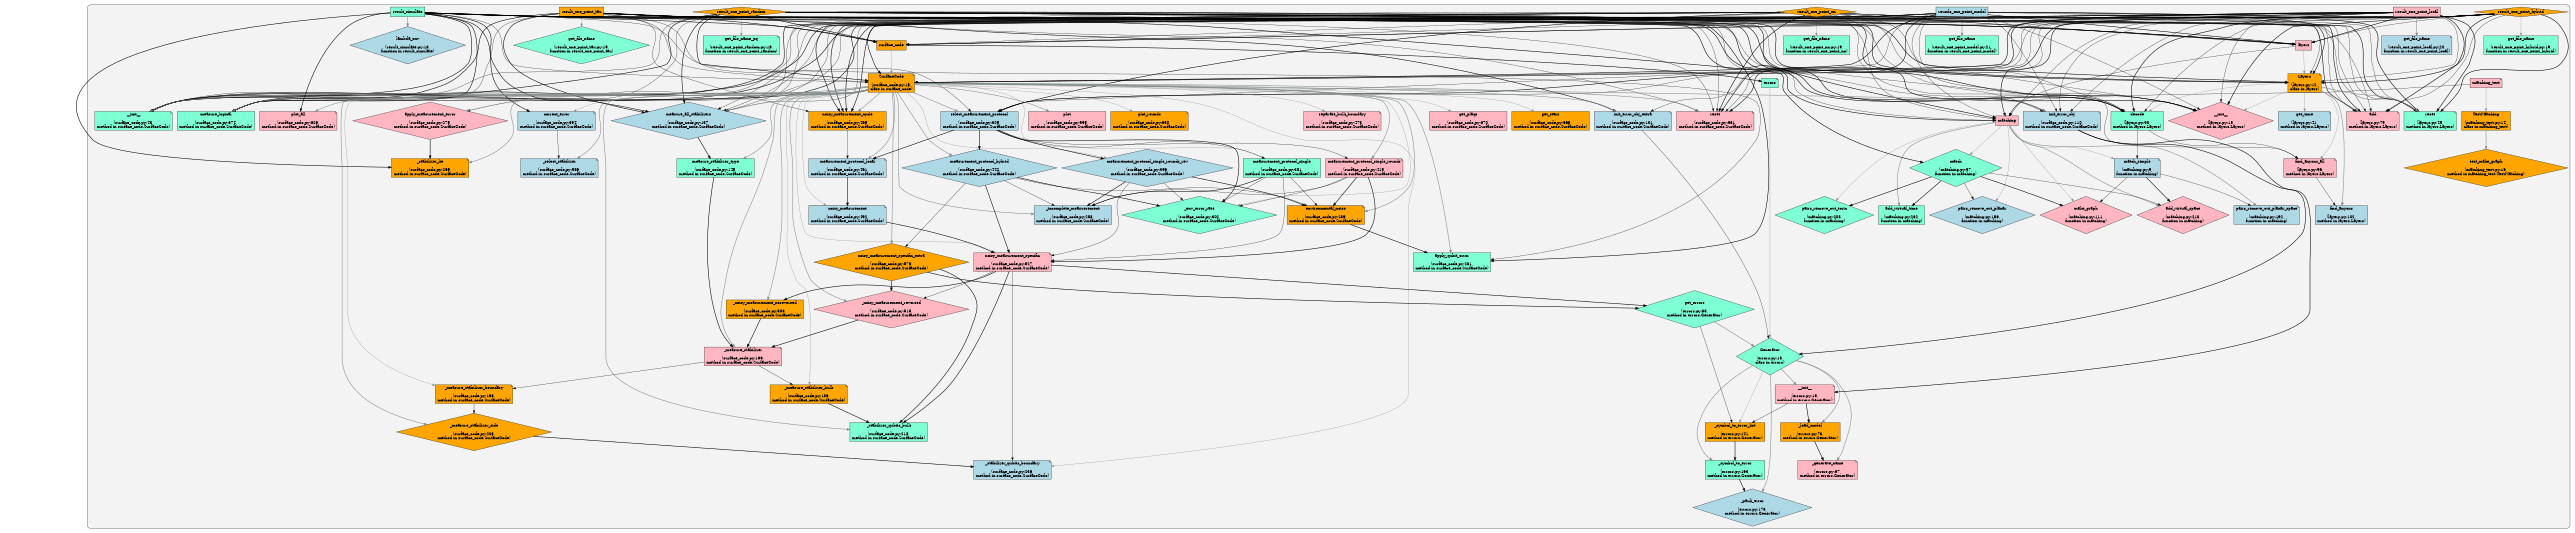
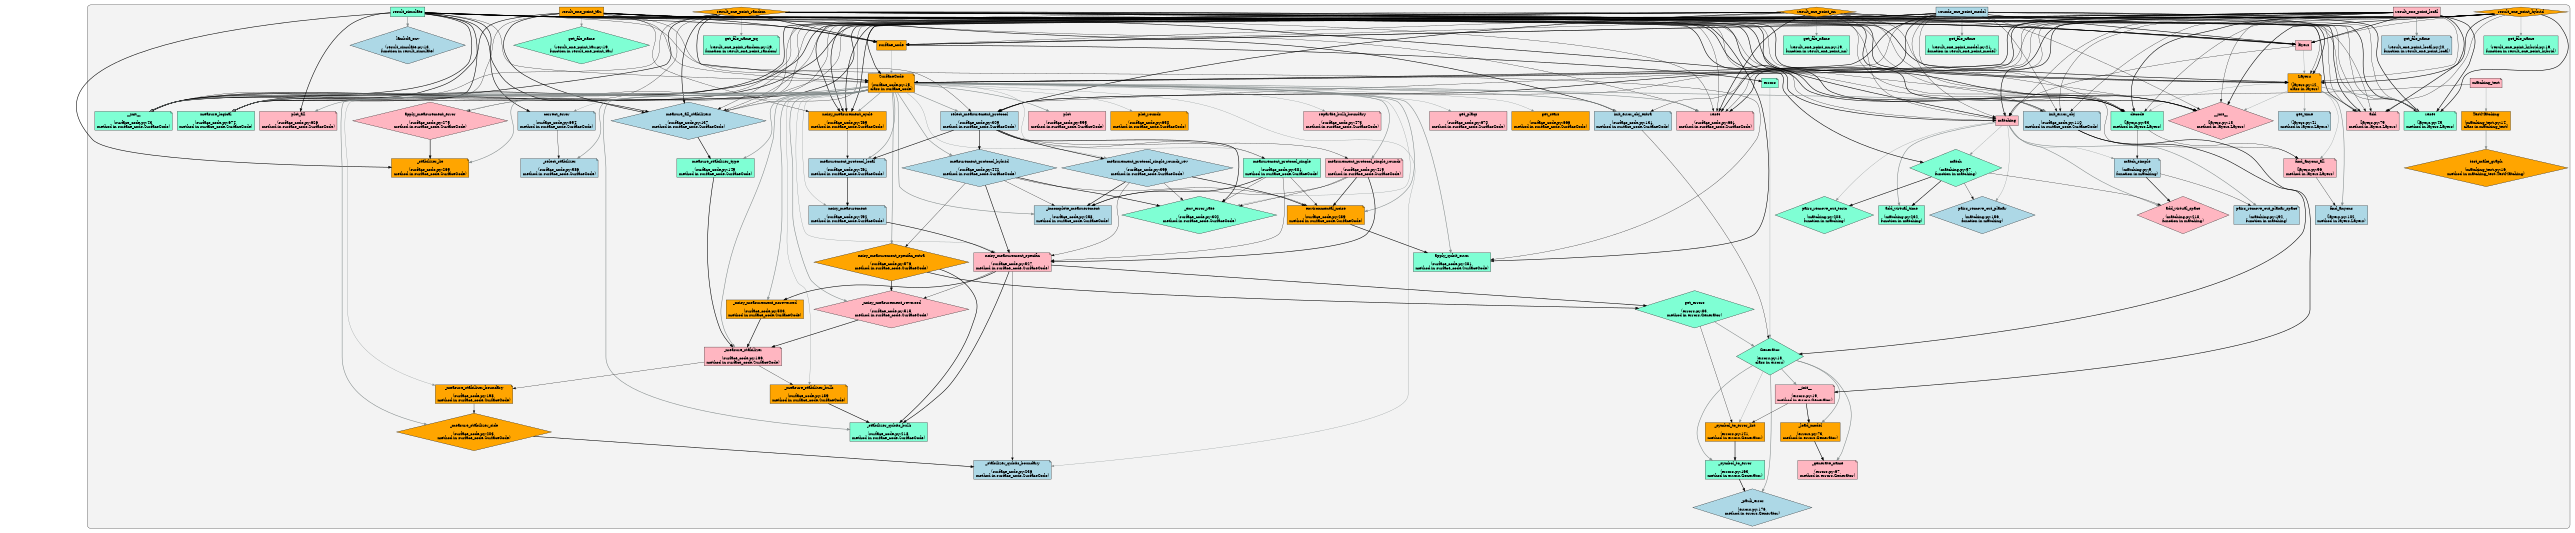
(2086, 215) -> none
